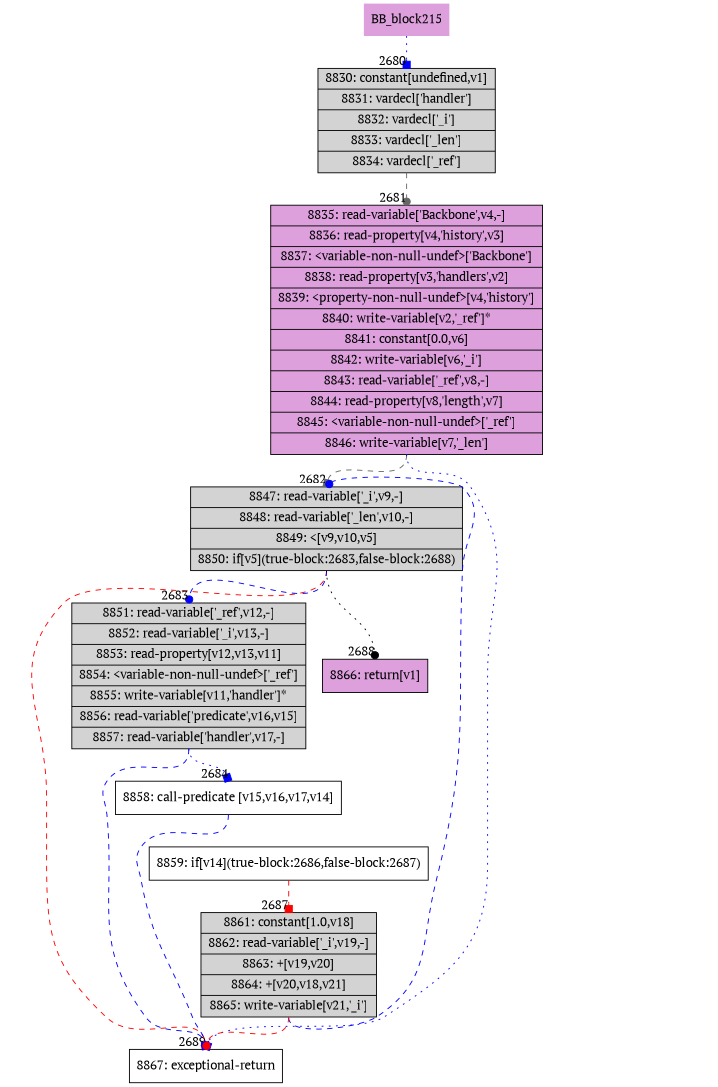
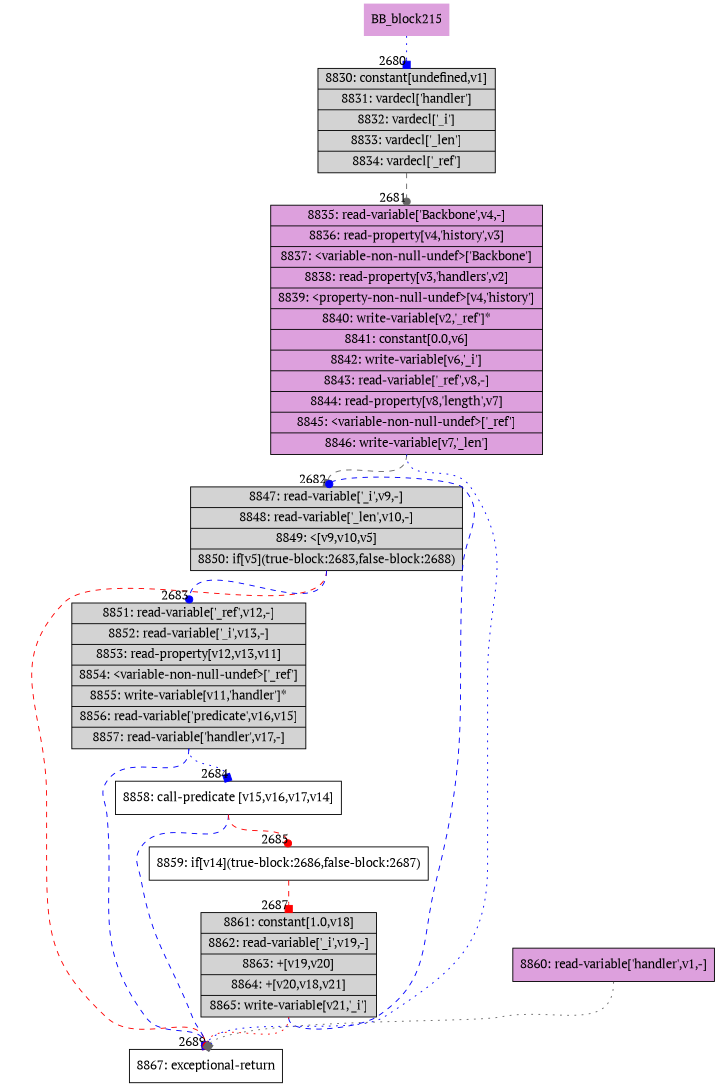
(375, 676) -> none
none -> (255, 831)
none -> (614, 965)
(251, 1034) -> (251, 1034)
